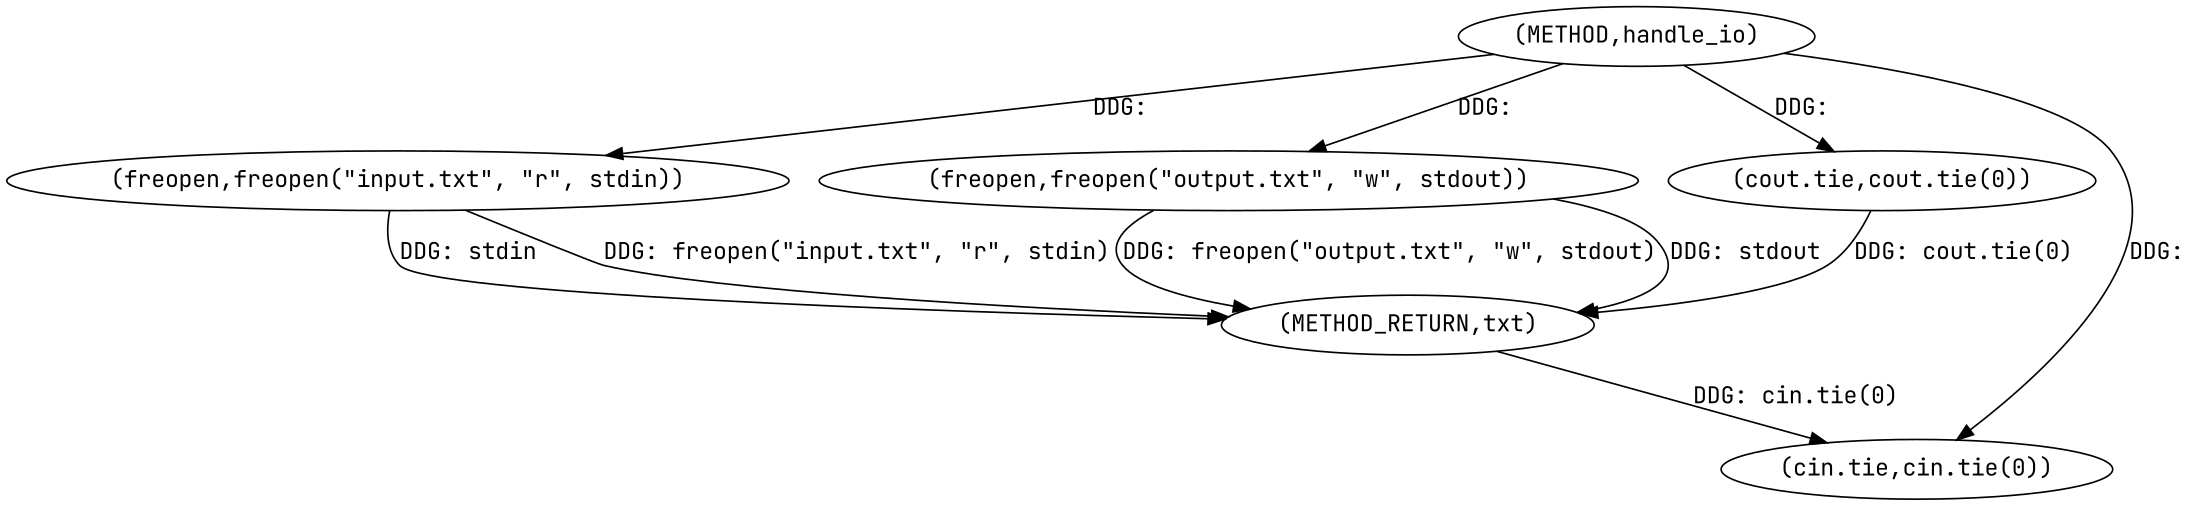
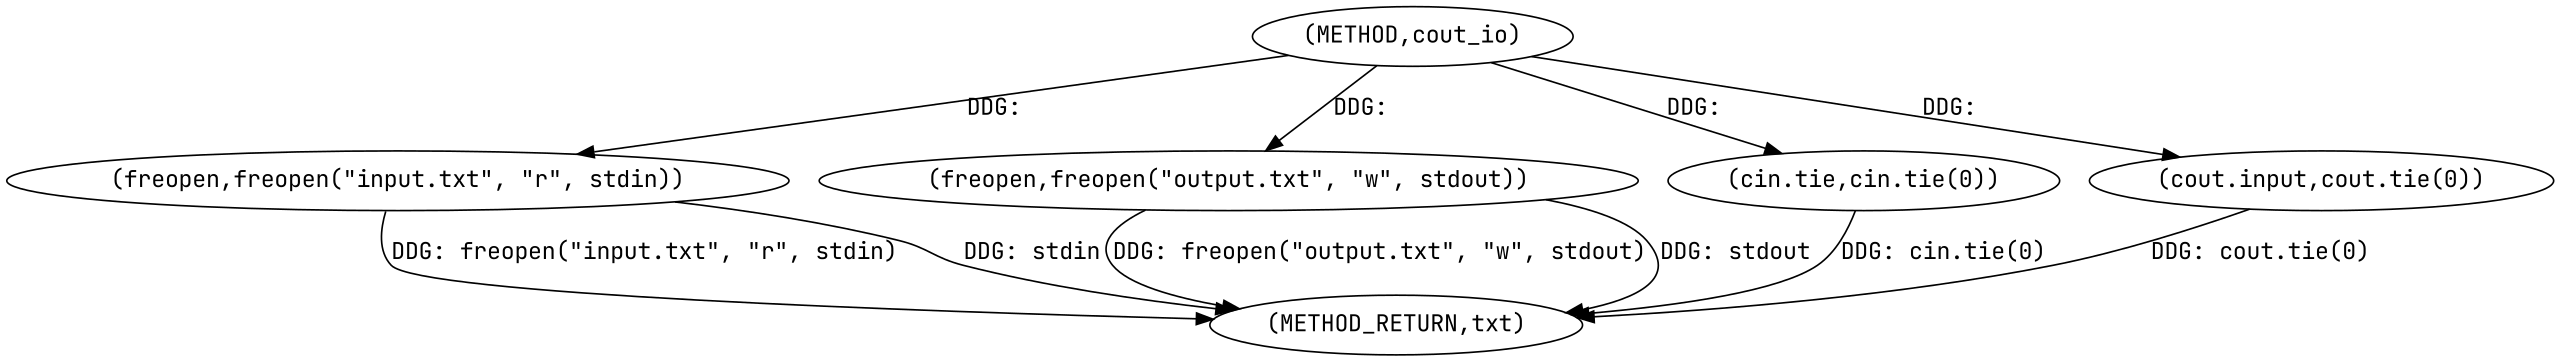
(1637, 36) -> (1413, 36)
(1882, 181) -> (2322, 181)
(1654, 395) -> (1738, 293)
